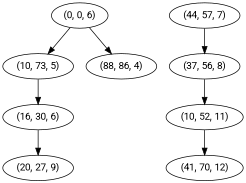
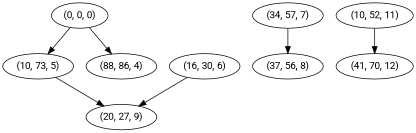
(80, 16) -> (80, 16)
(205, 16) -> (288, 16)
(38, 88) -> (77, 90)
(205, 88) -> none
